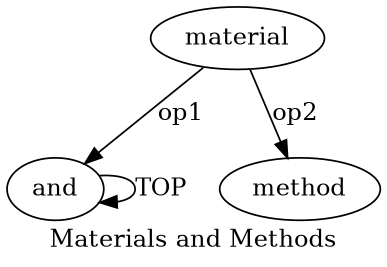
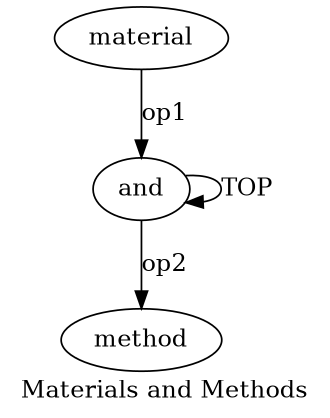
(265, 106) -> (141, 256)
